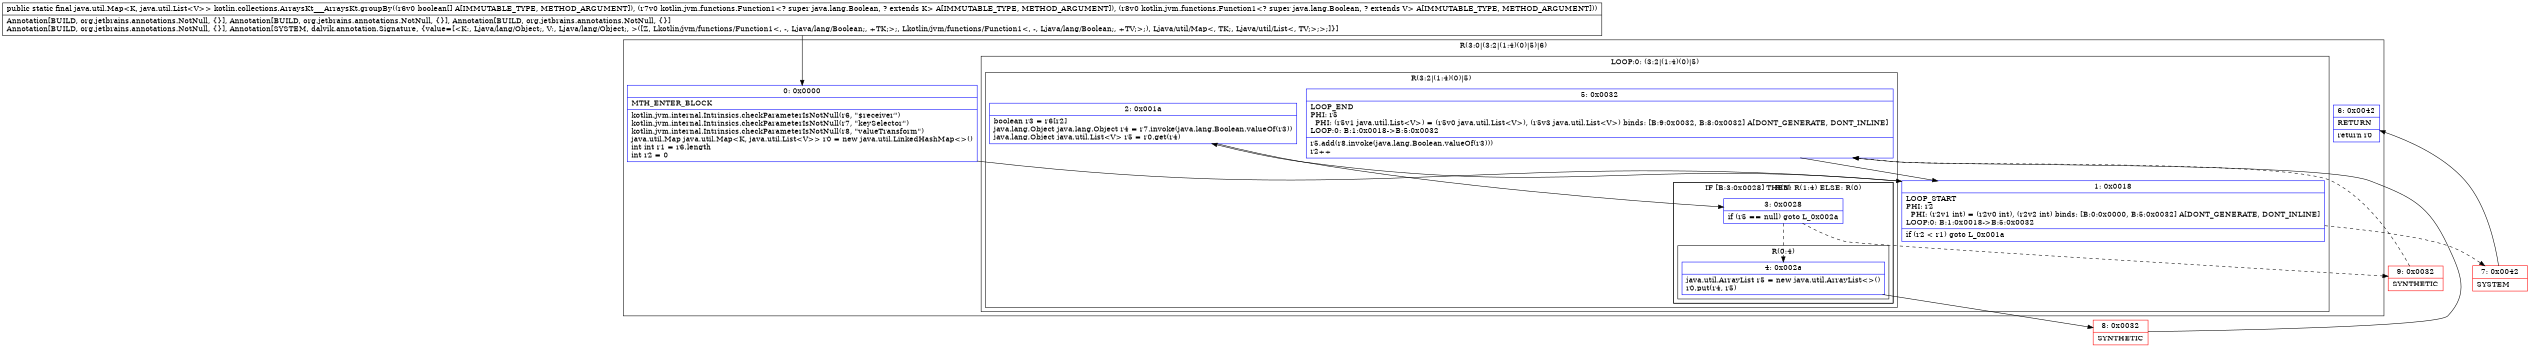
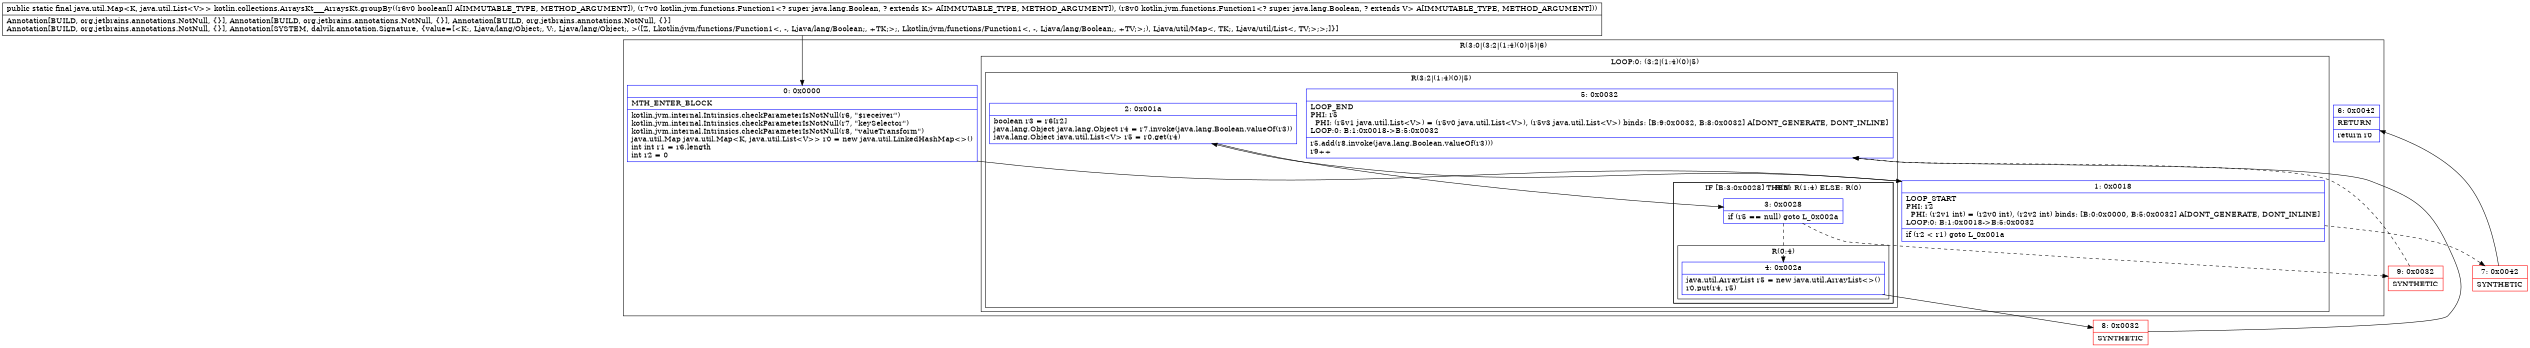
(1321, 151) -> (1321, 151)
(1866, 169) -> none
(2493, 284) -> (2500, 284)
